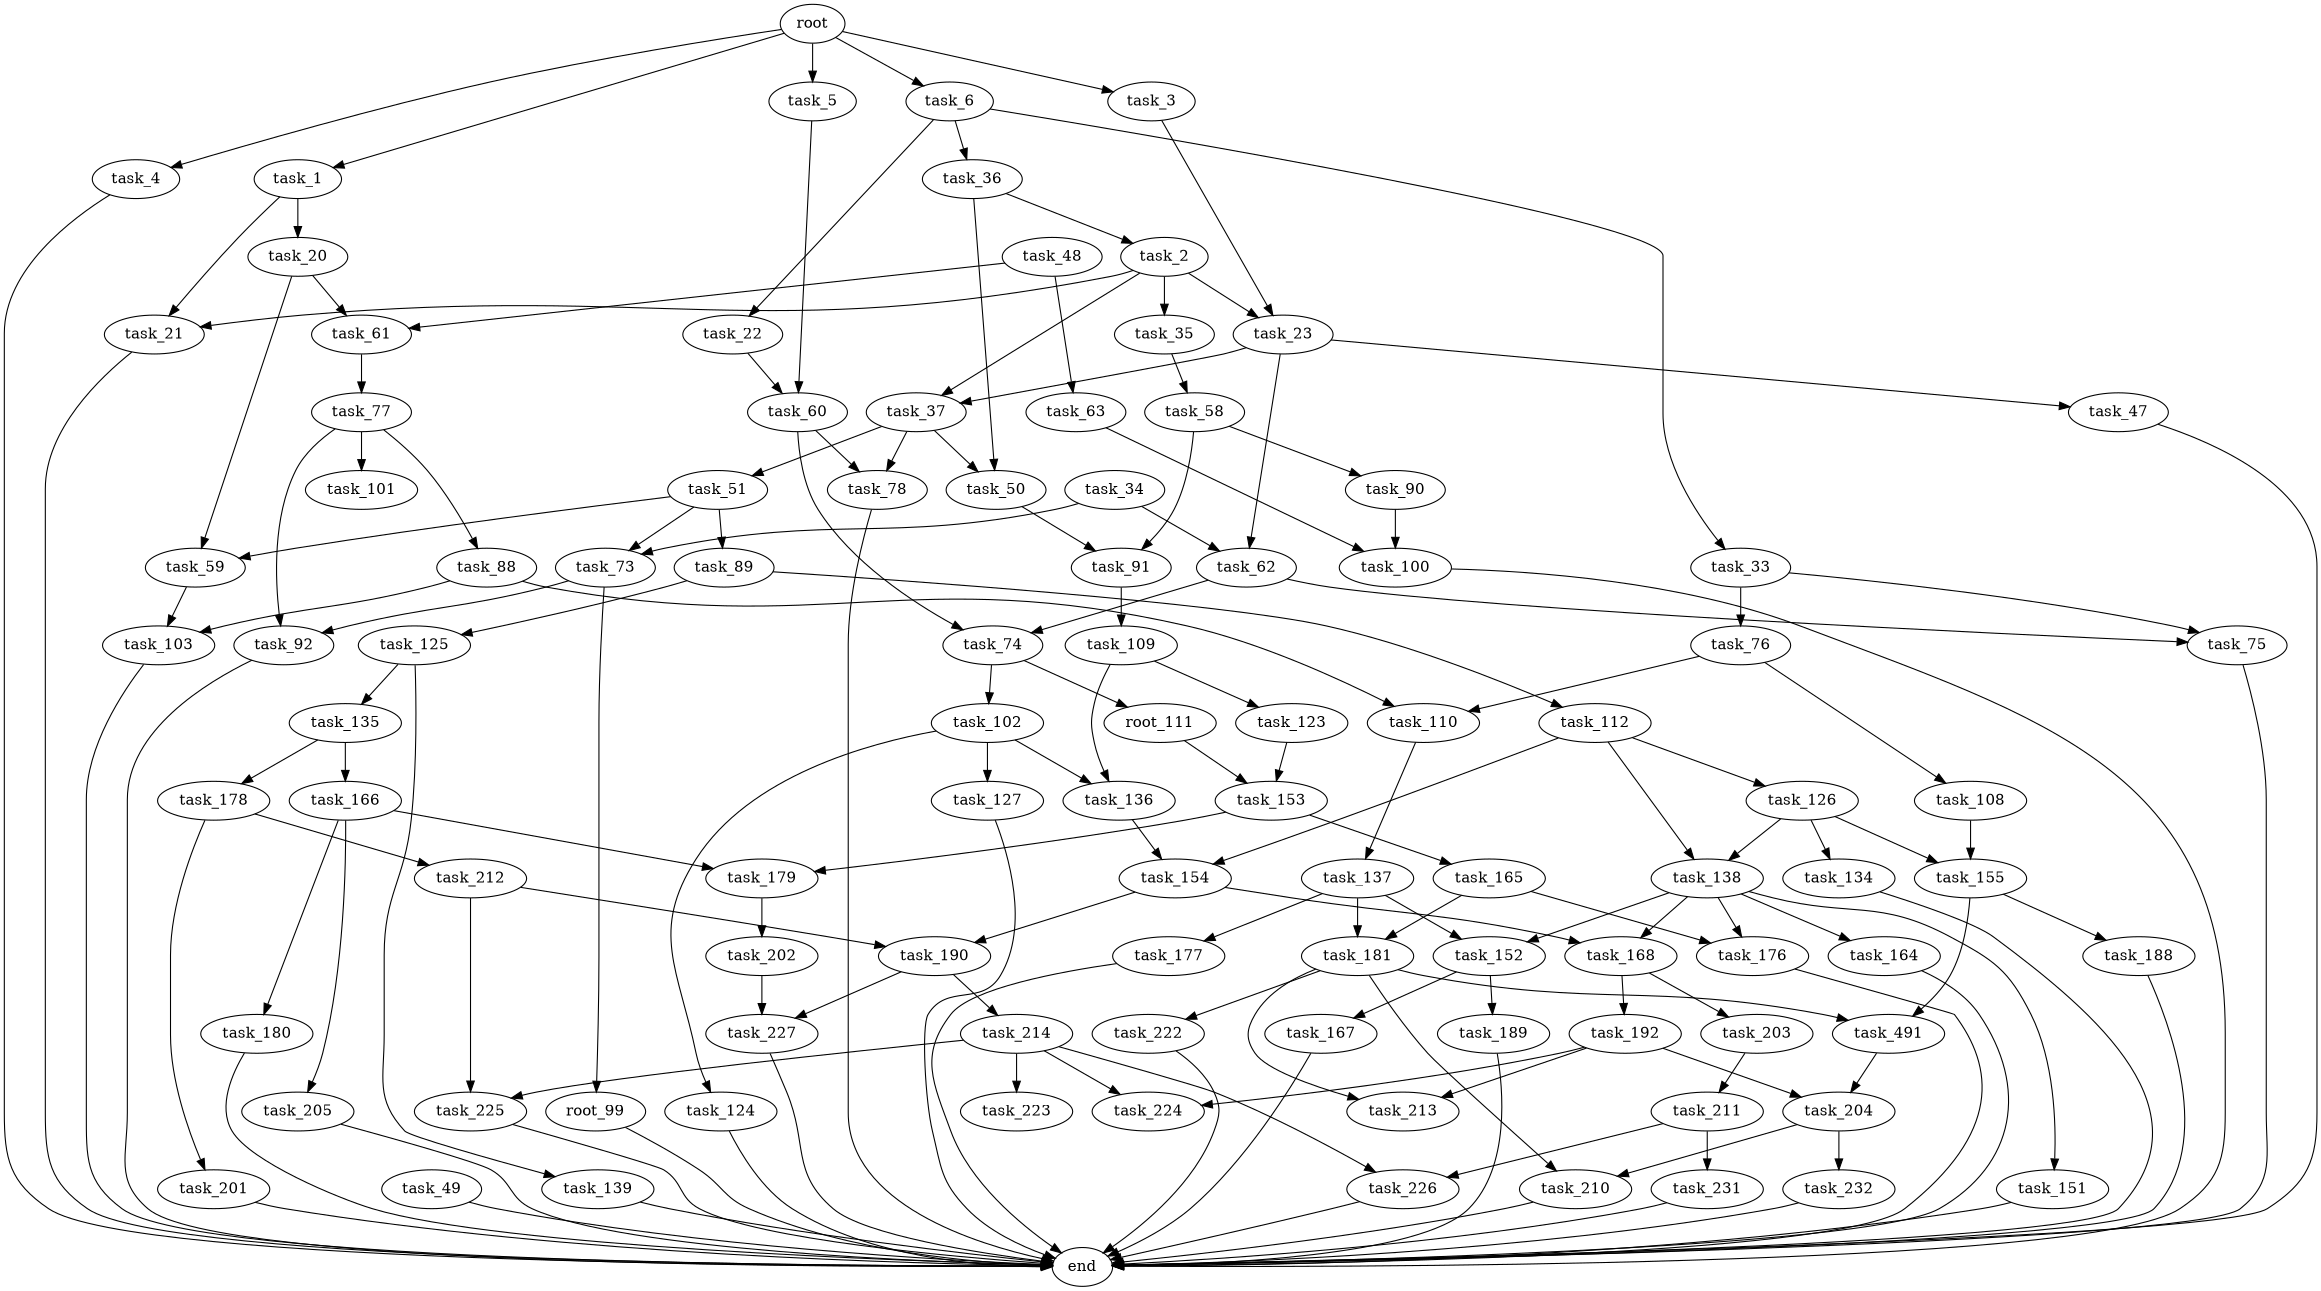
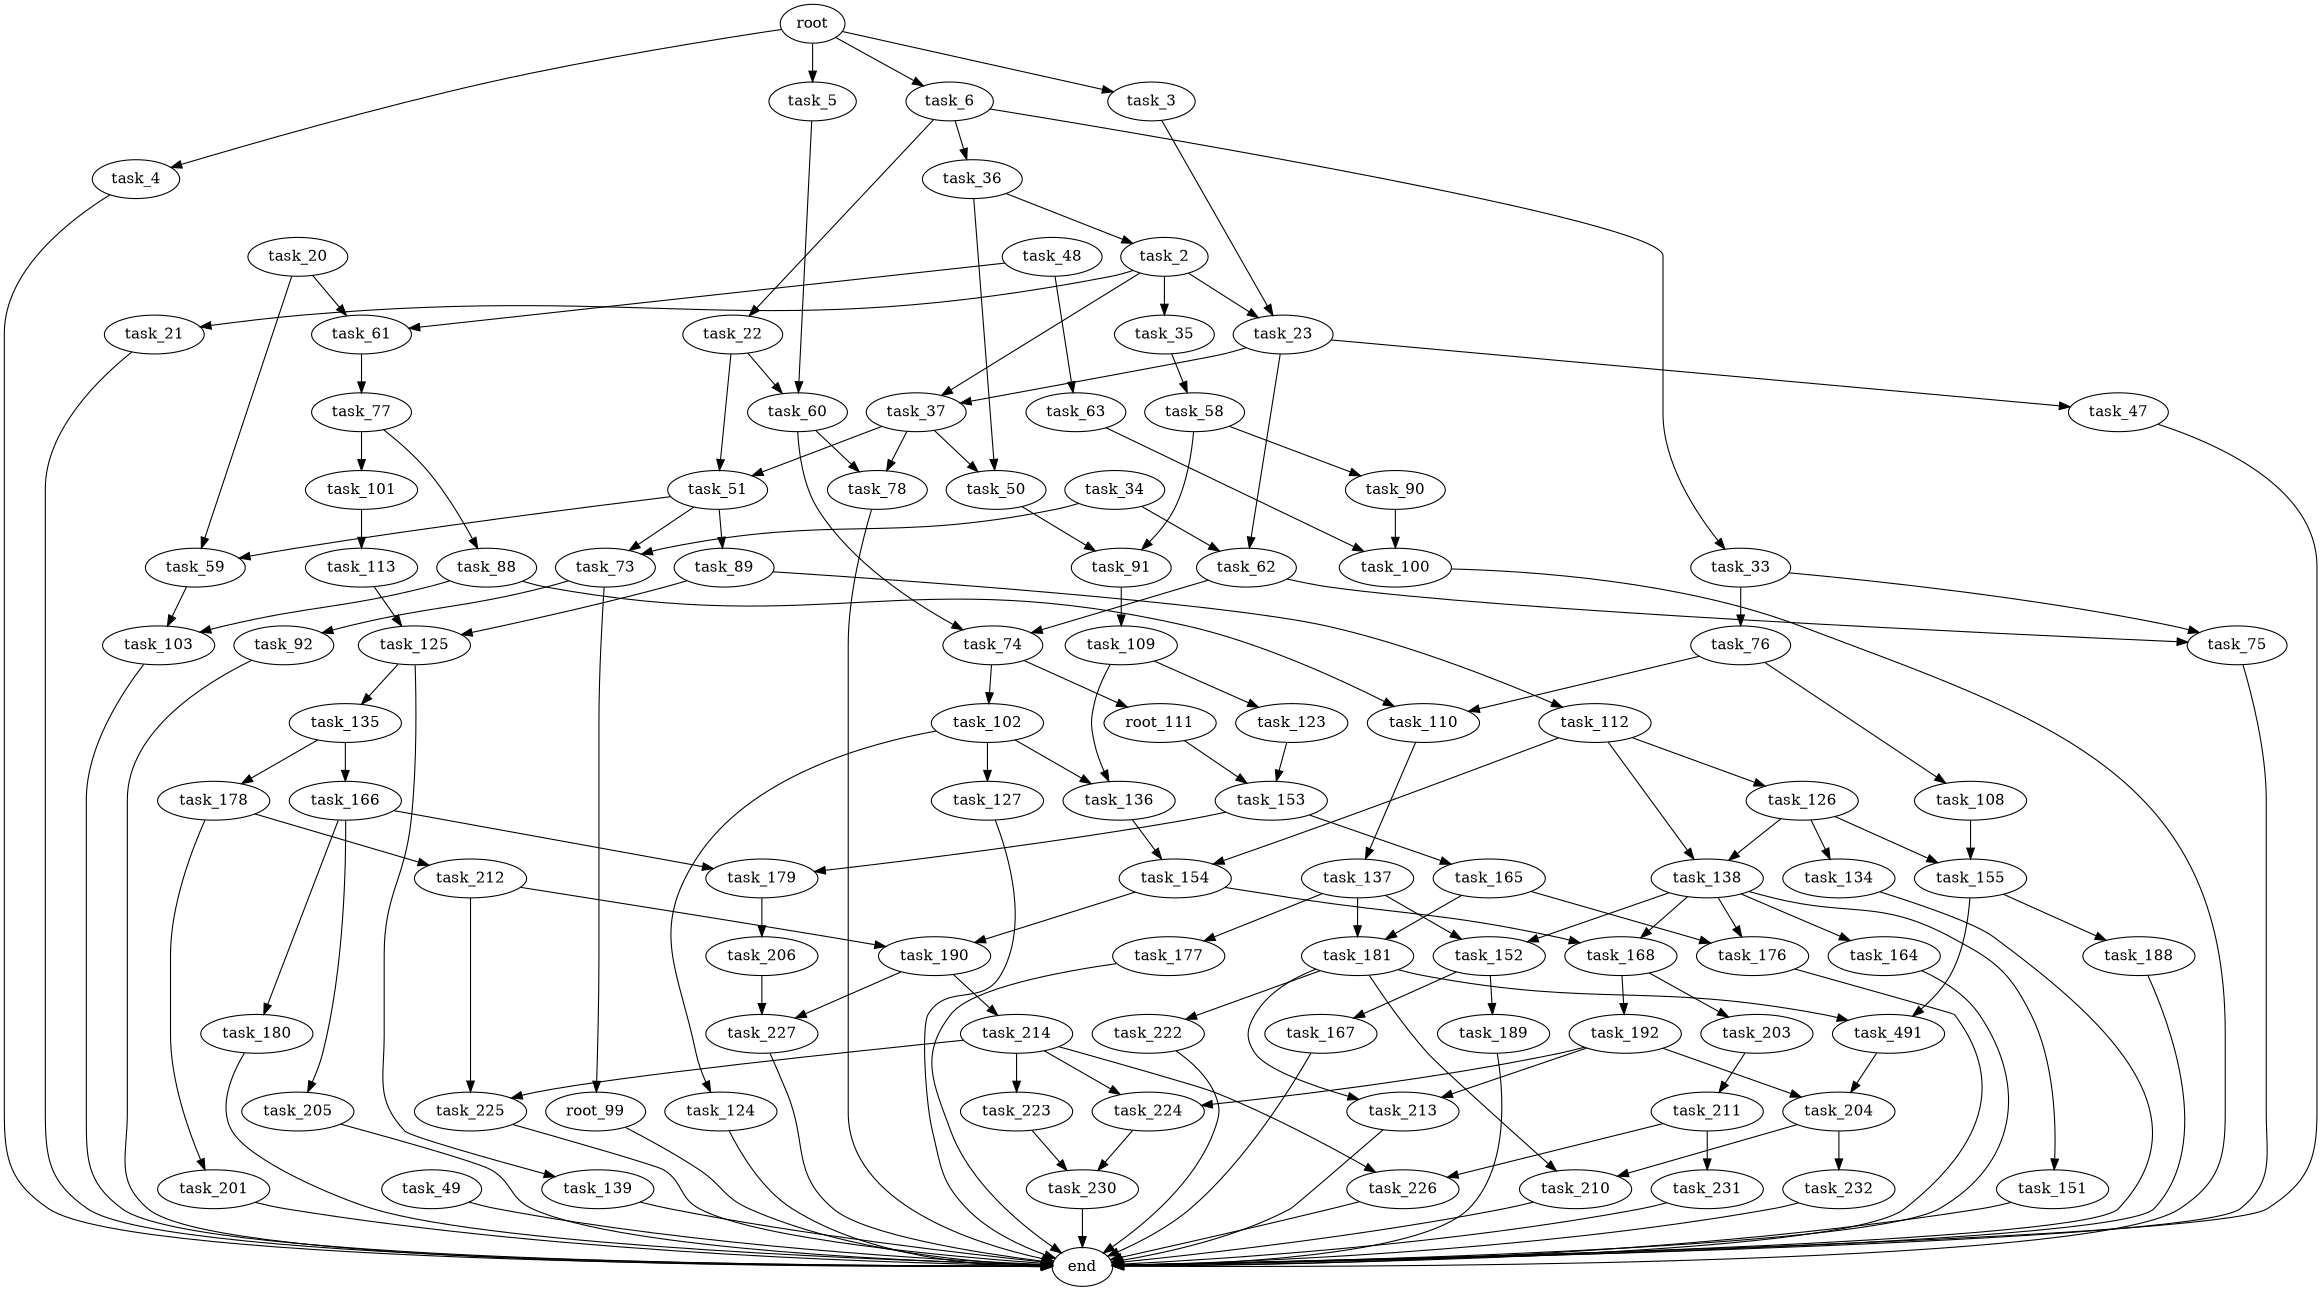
(298, 179) -> none
none -> (726, 407)
(282, 513) -> none
none -> (362, 568)
(762, 956) -> (762, 956)
none -> (1082, 1189)
none -> (1279, 1214)
